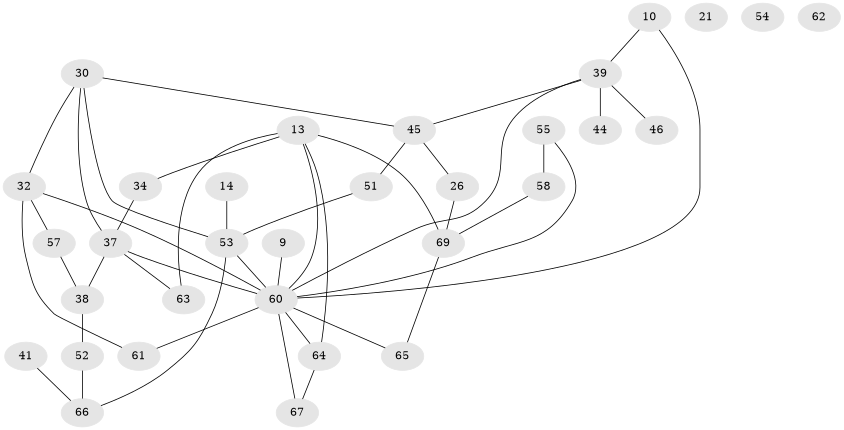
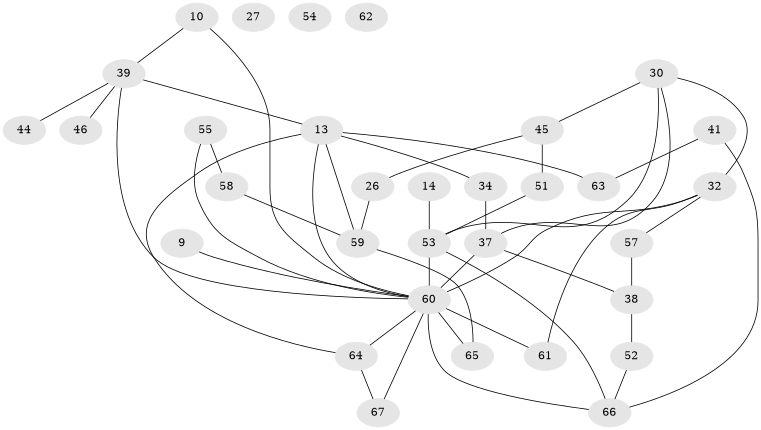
(706, 17) -> (253, 17)
(507, 102) -> (223, 102)
(443, 243) -> (358, 243)
(147, 272) -> (657, 159)
none -> (485, 390)
